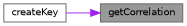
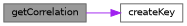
(78, 13) -> (99, 13)
